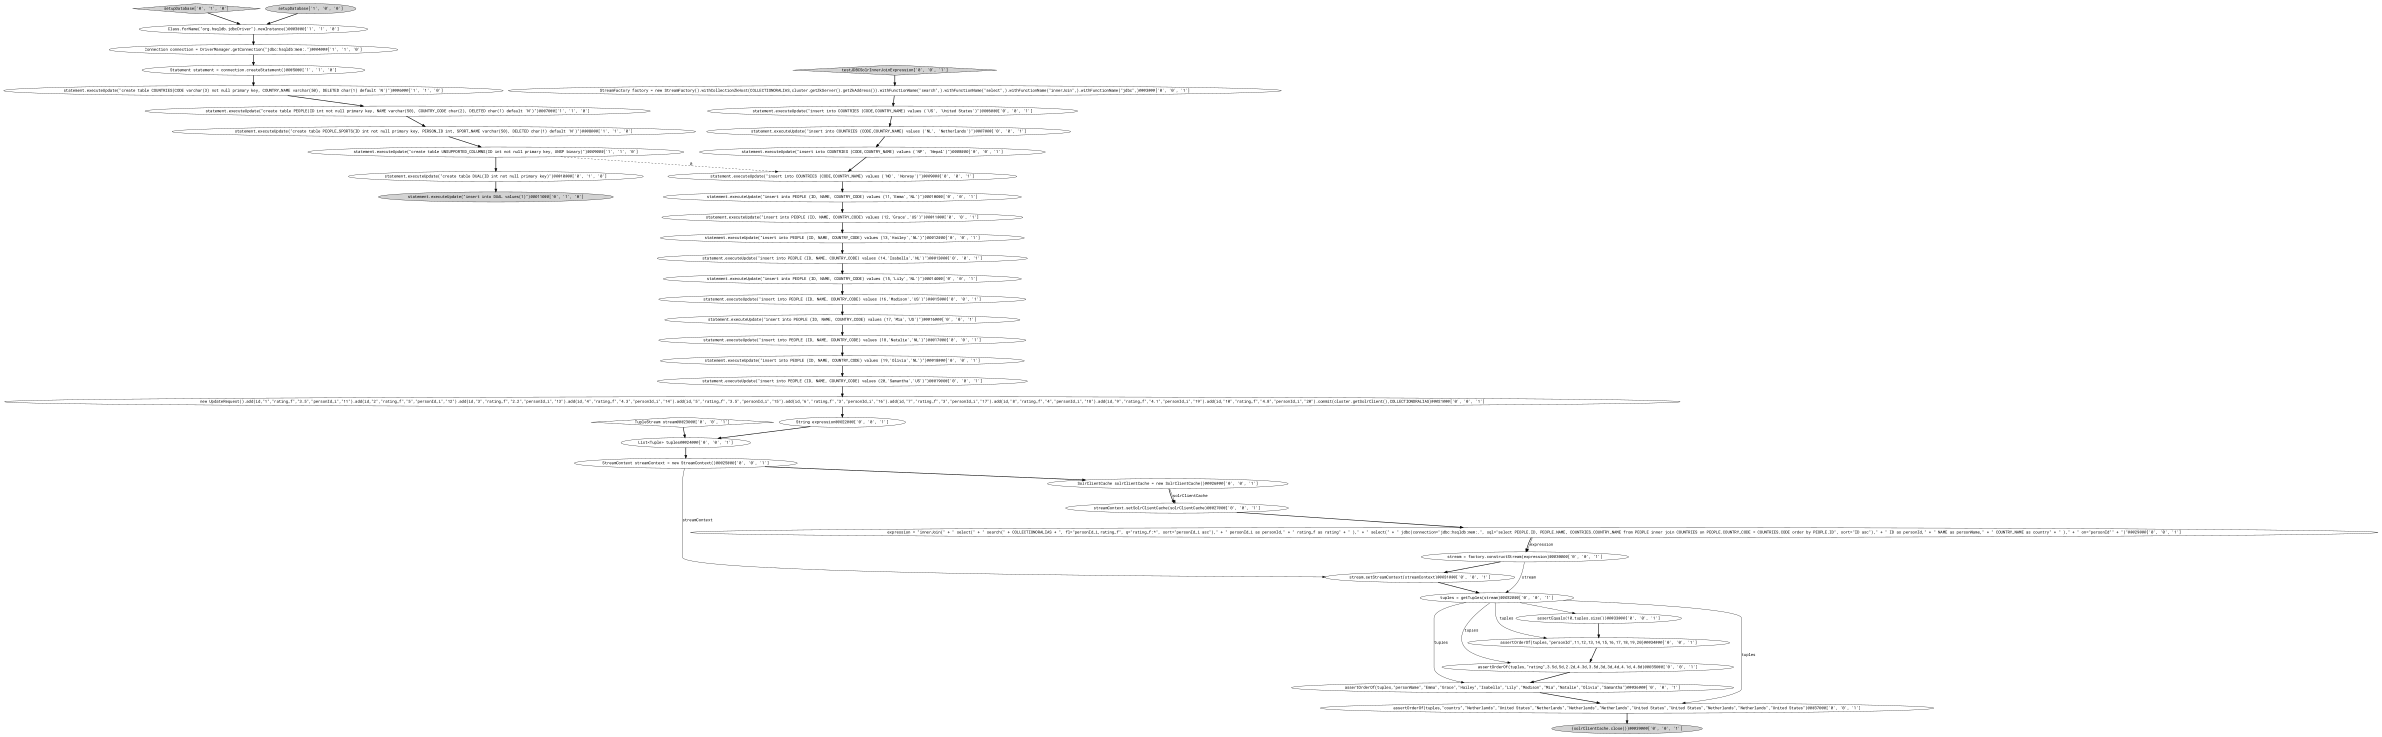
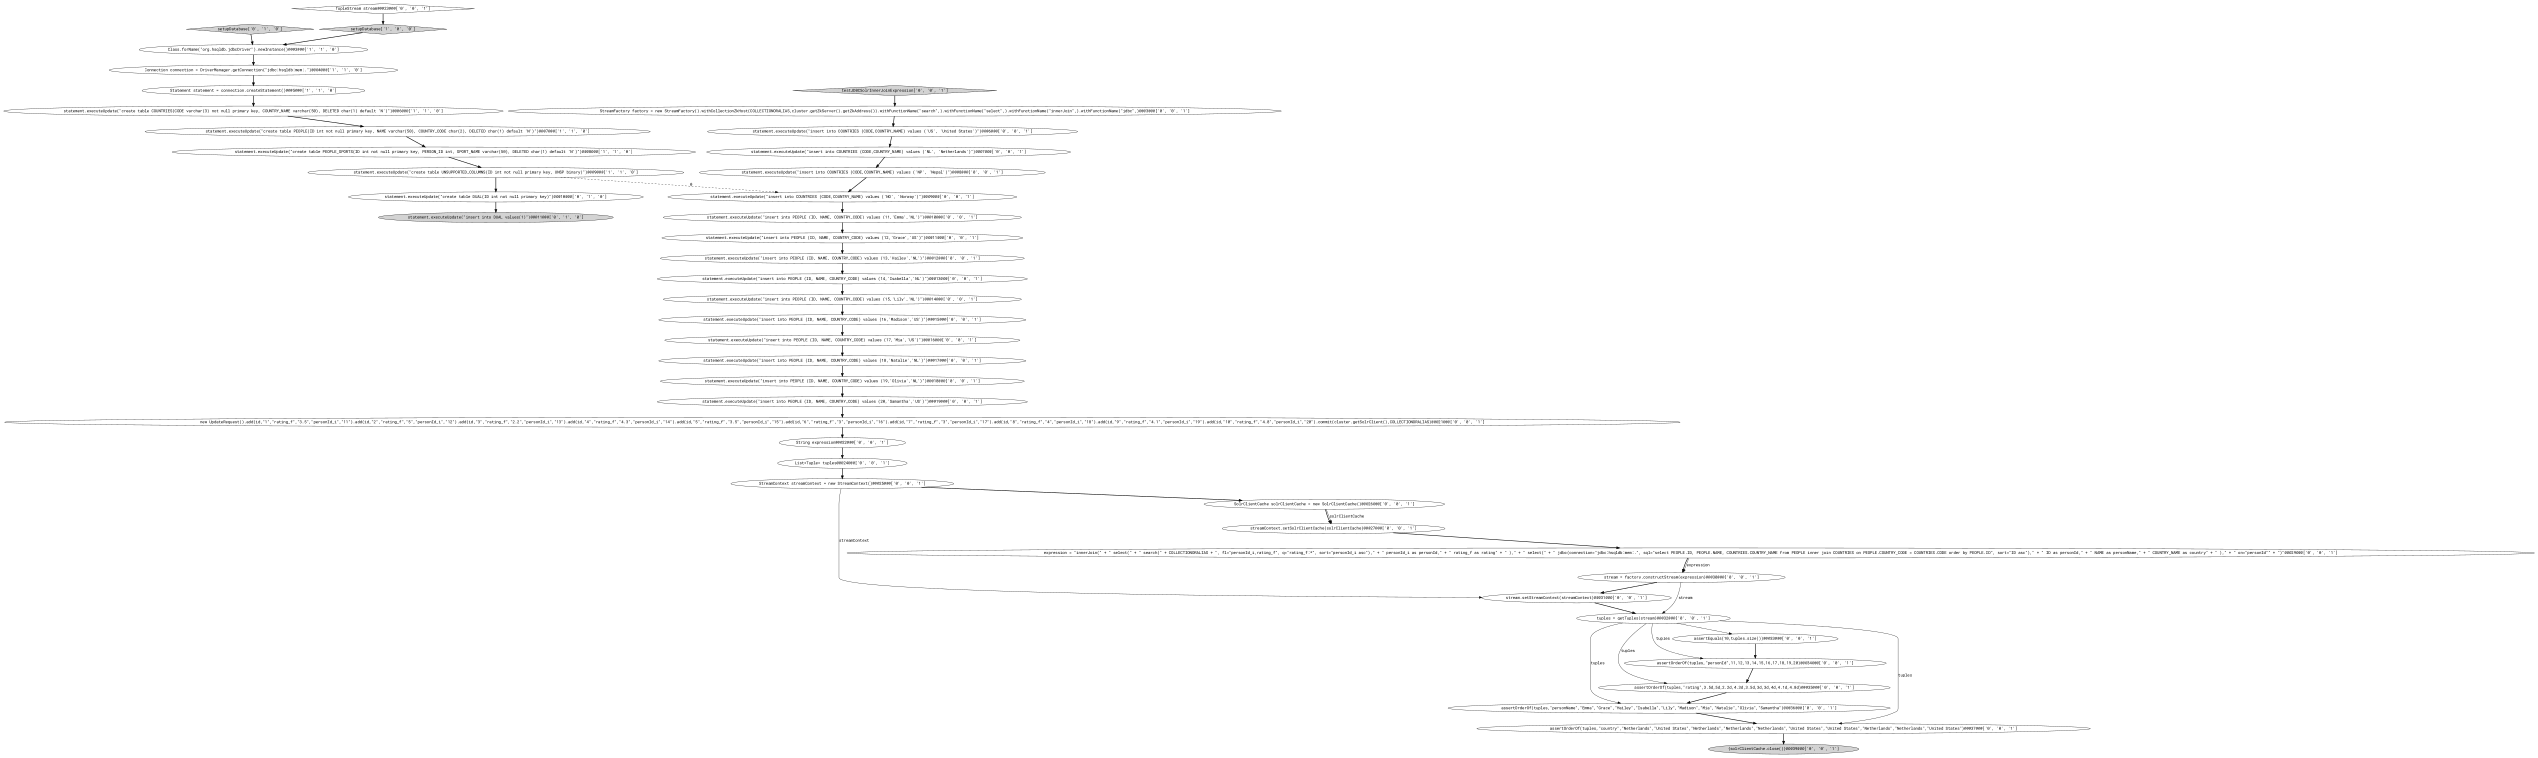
(311, 9) -> (383, 29)
(684, 431) -> (383, 18)
